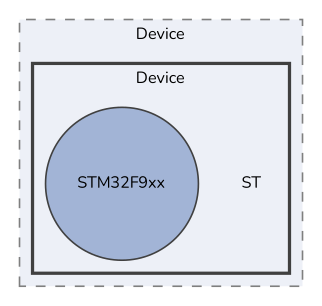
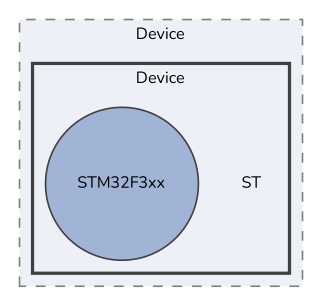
(122, 184) -> (122, 184)
